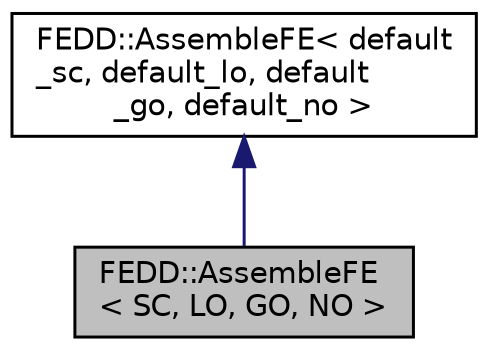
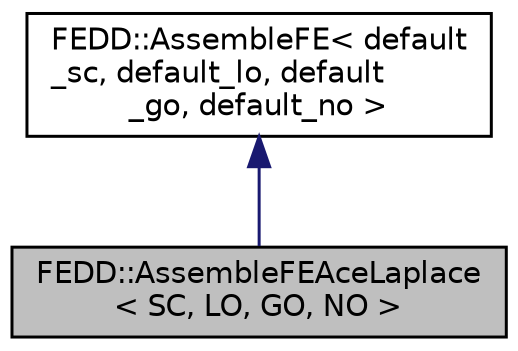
(244, 292) -> (259, 292)
